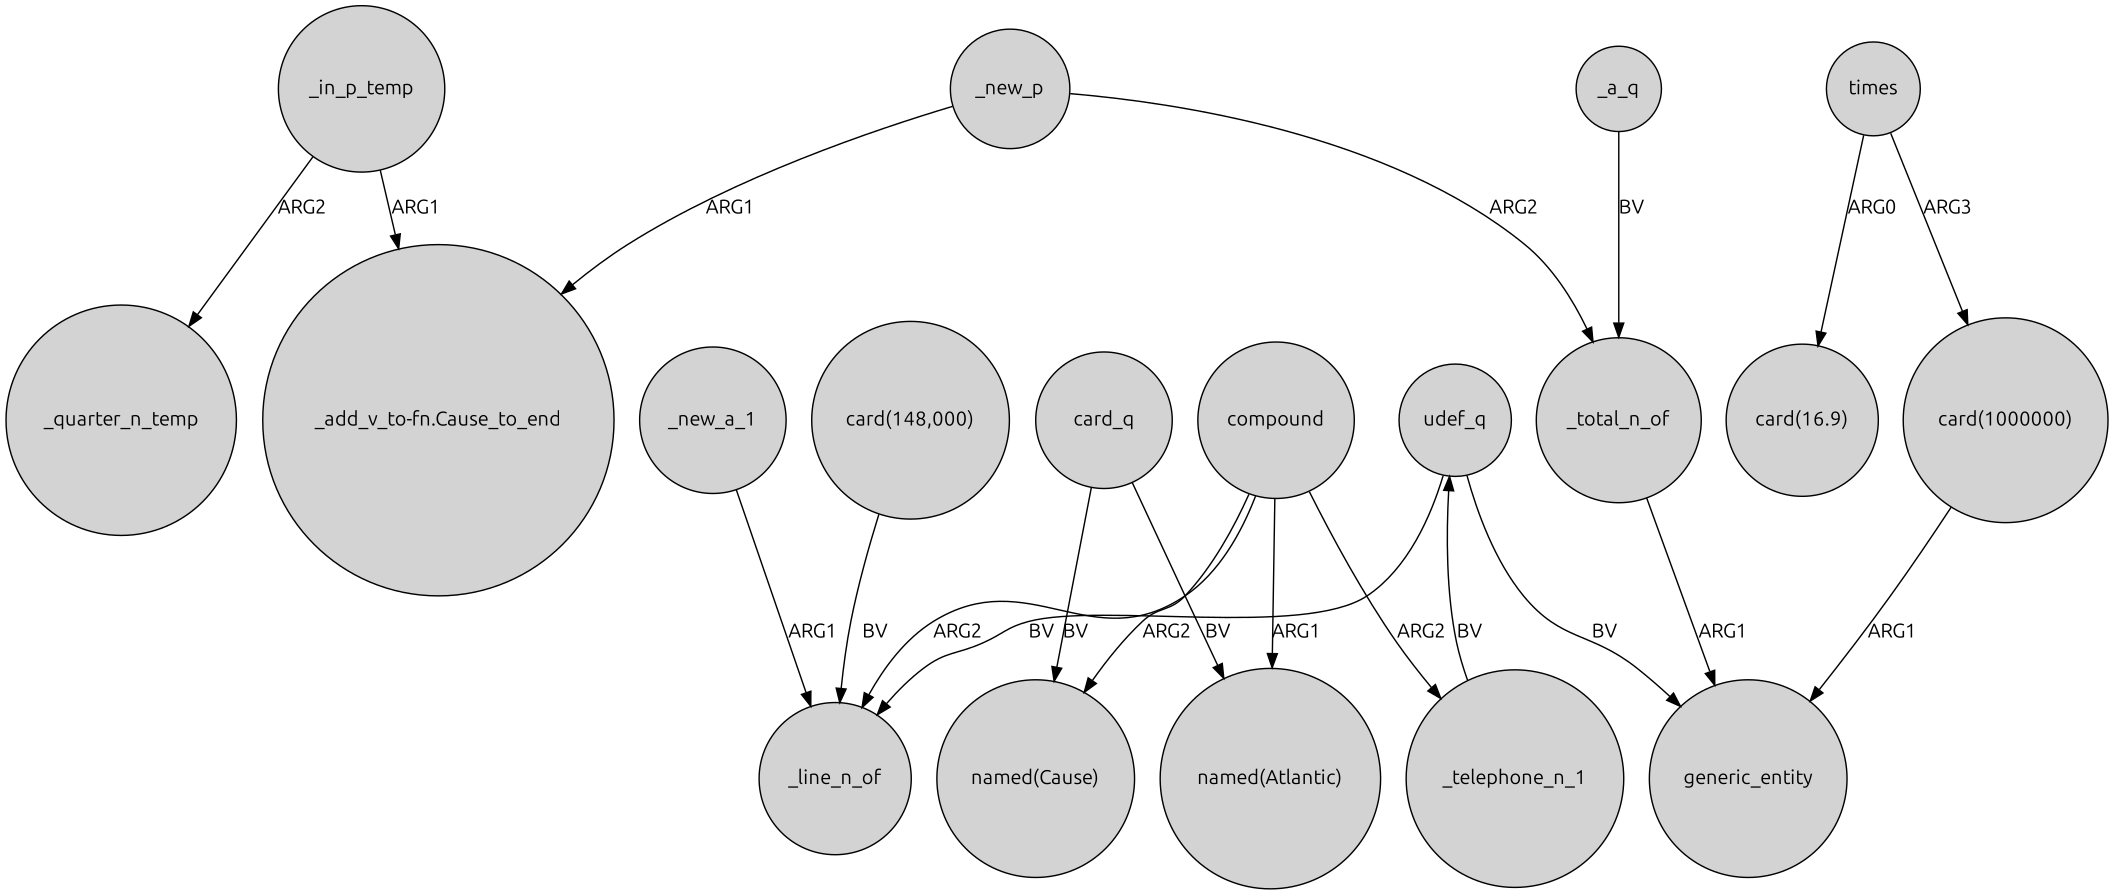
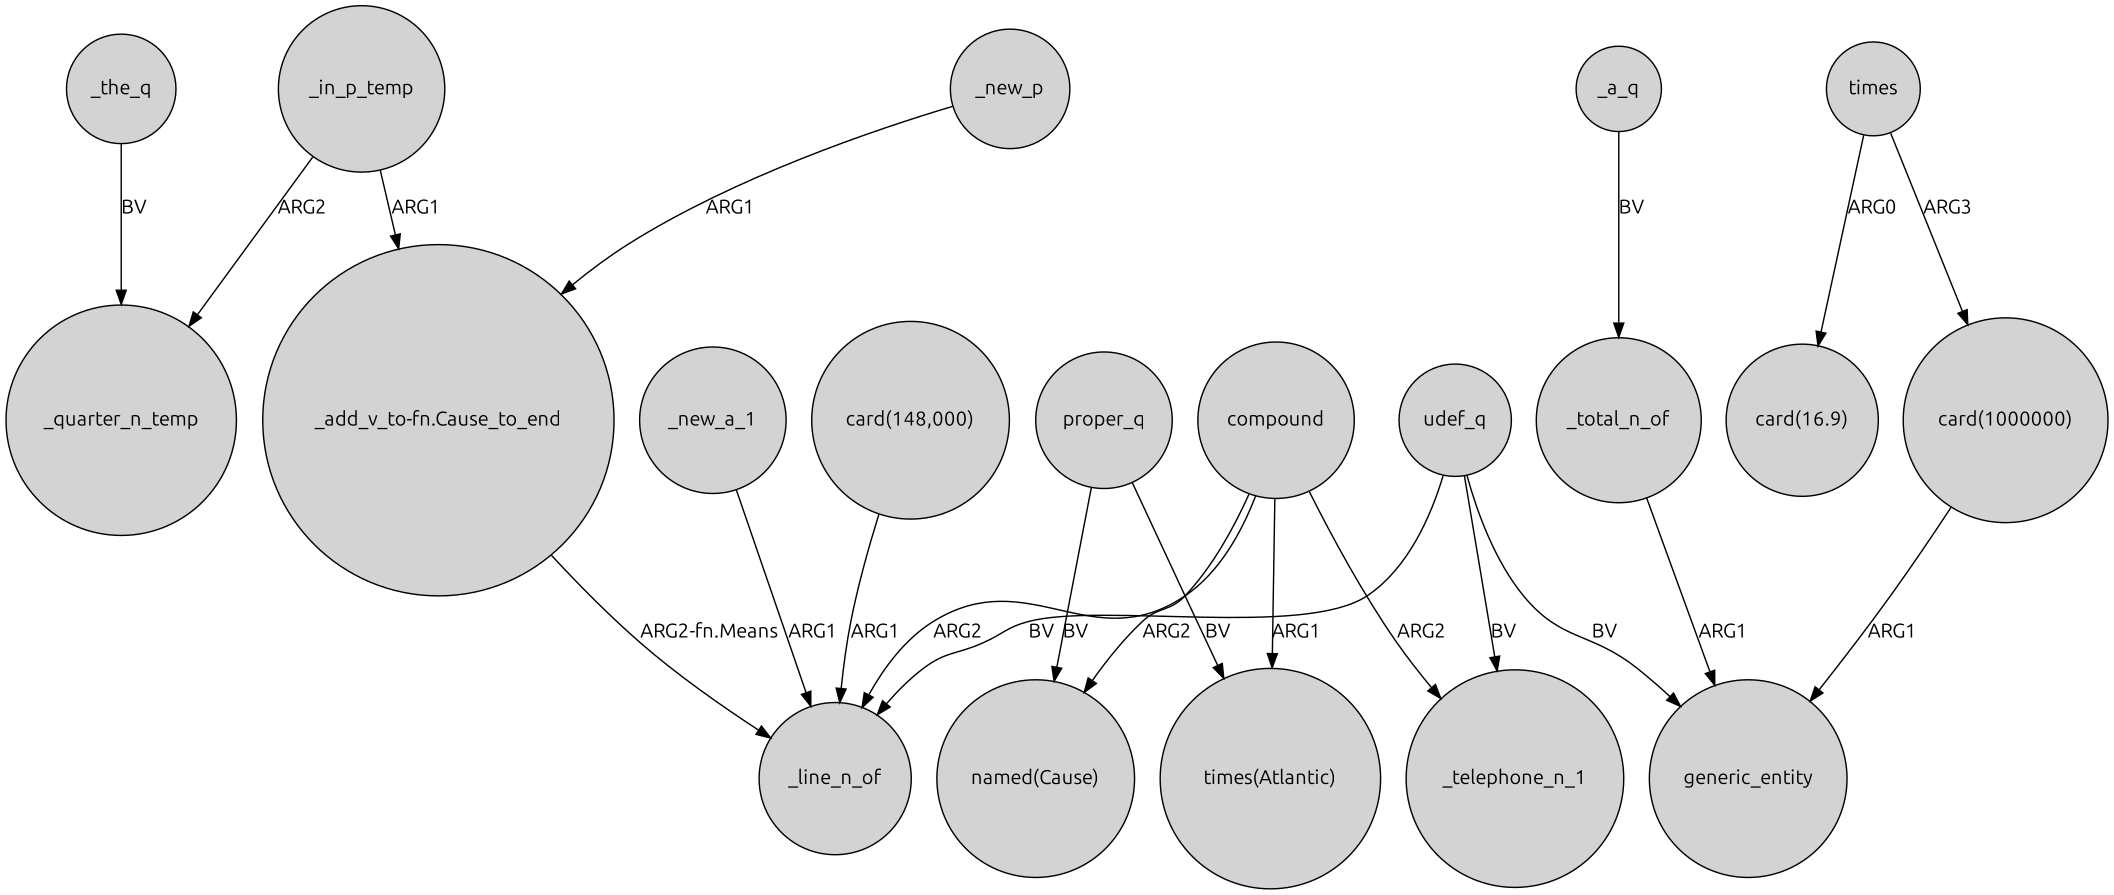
none -> (121, 89)
(1359, 154) -> none
(1104, 420) -> (1104, 420)
(1449, 587) -> (1480, 566)
(876, 632) -> (876, 632)
none -> (649, 650)
(1270, 779) -> (1270, 779)
